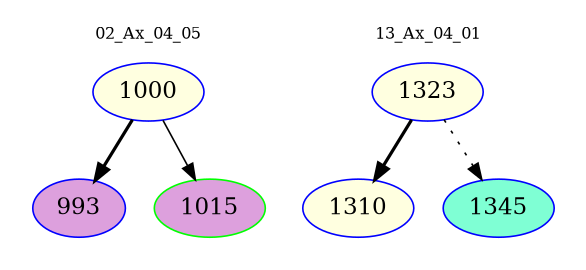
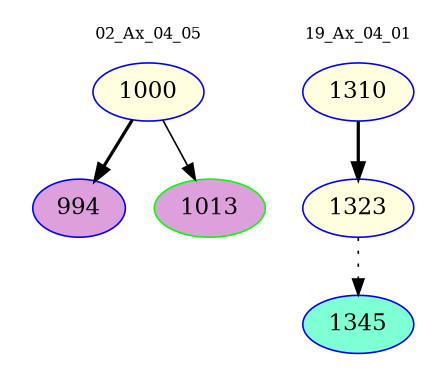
(428, 35) -> (358, 35)
(397, 143) -> (358, 142)
(79, 208) -> (79, 208)
(210, 208) -> (210, 208)
